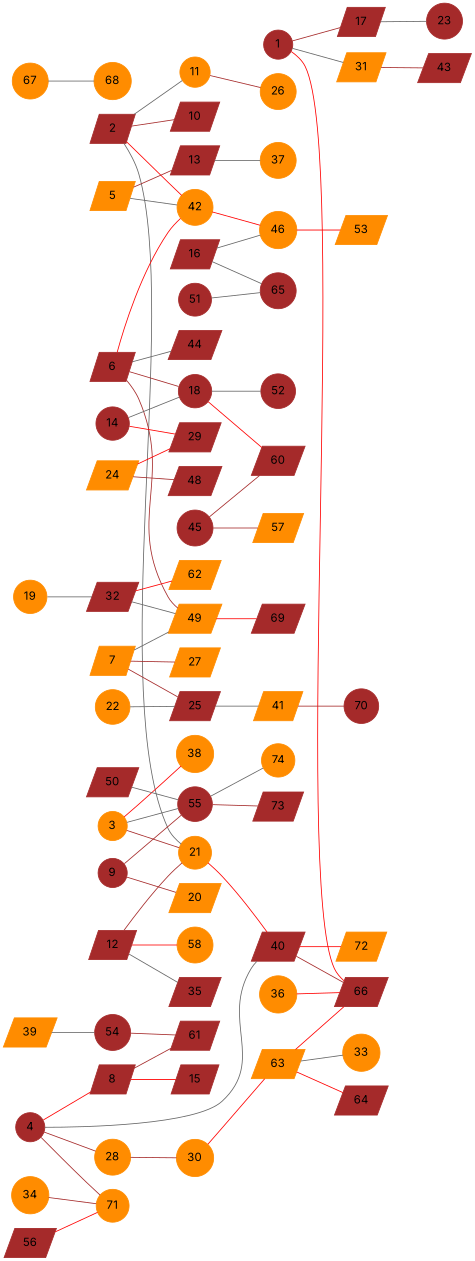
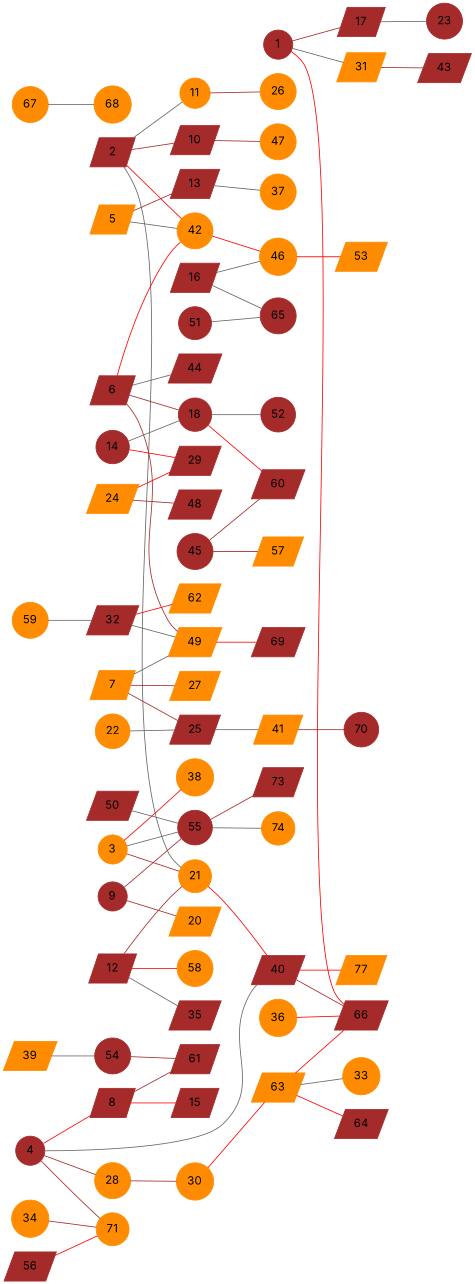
none -> (278, 142)
(30, 597) -> (30, 620)
(361, 947) -> (361, 970)
